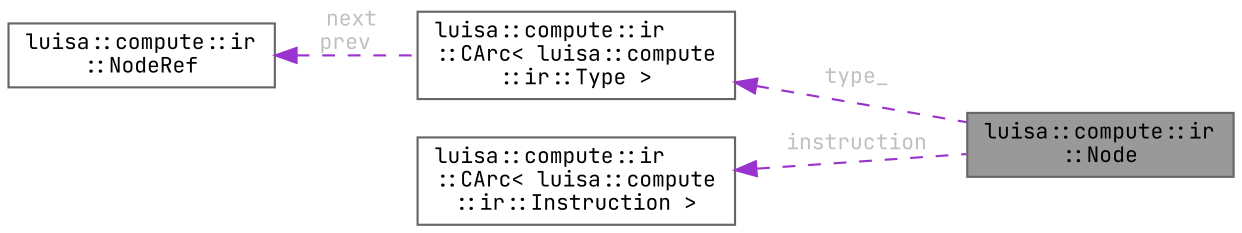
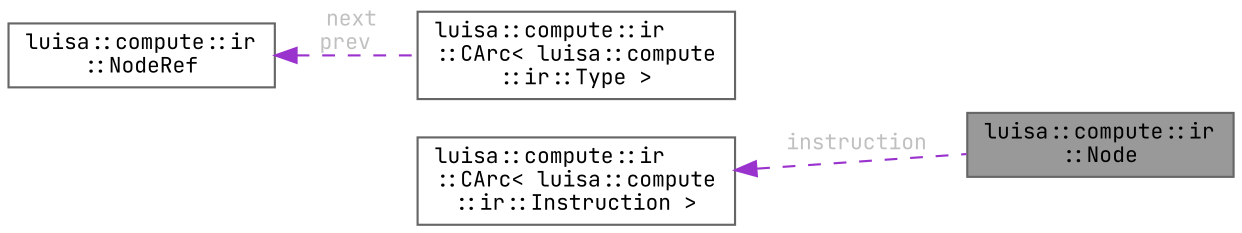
(861, 104) -> none
